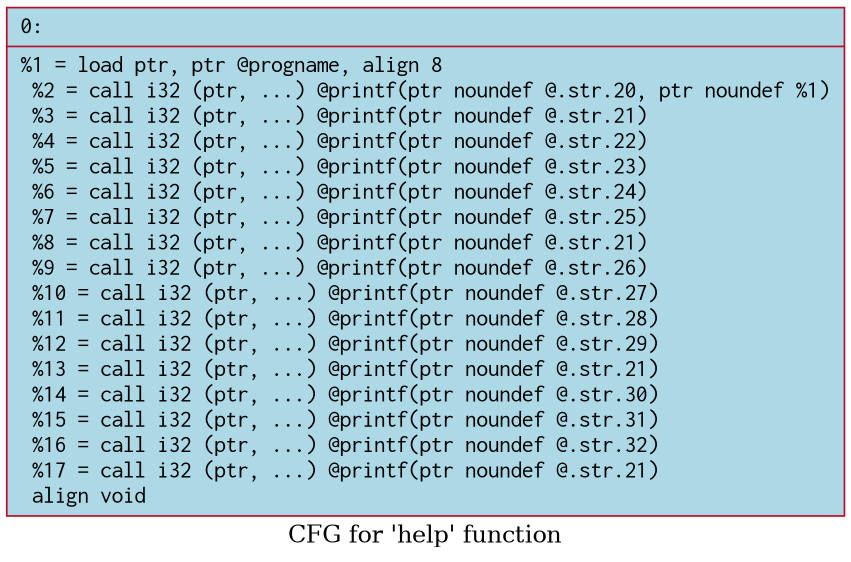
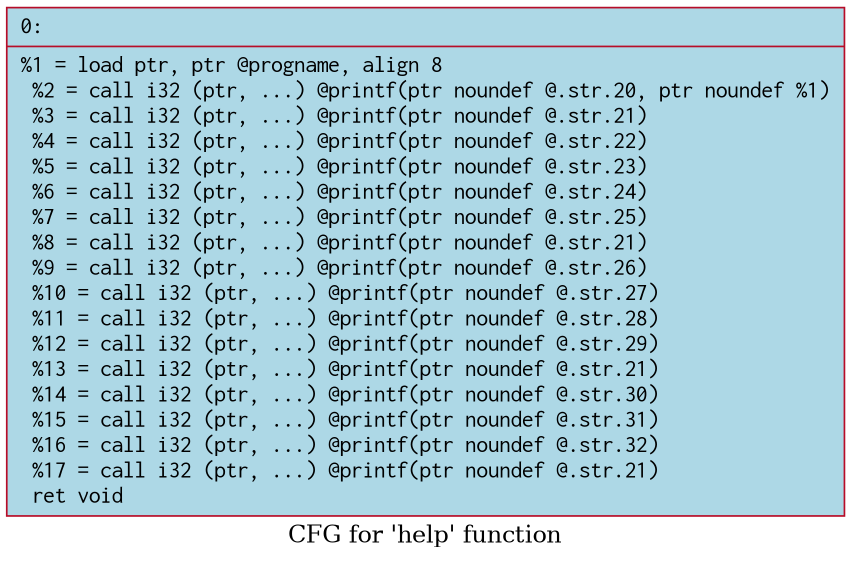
(84, 496) -> (72, 496)
